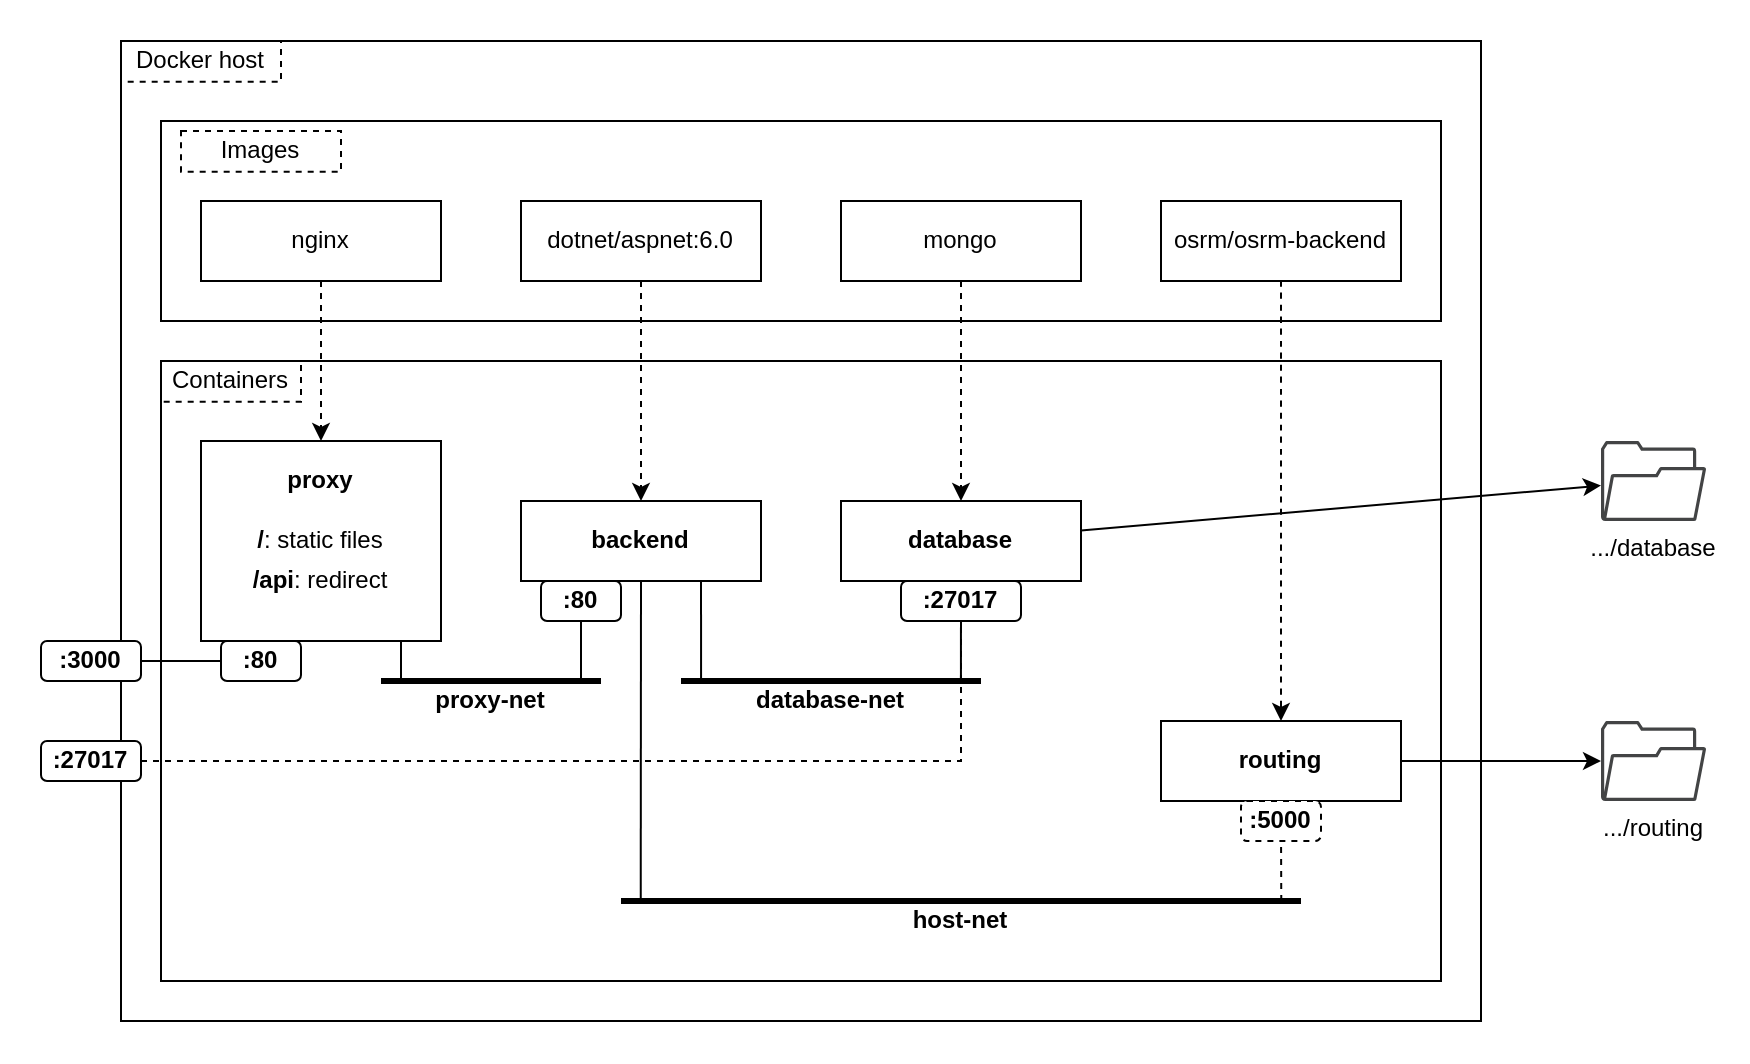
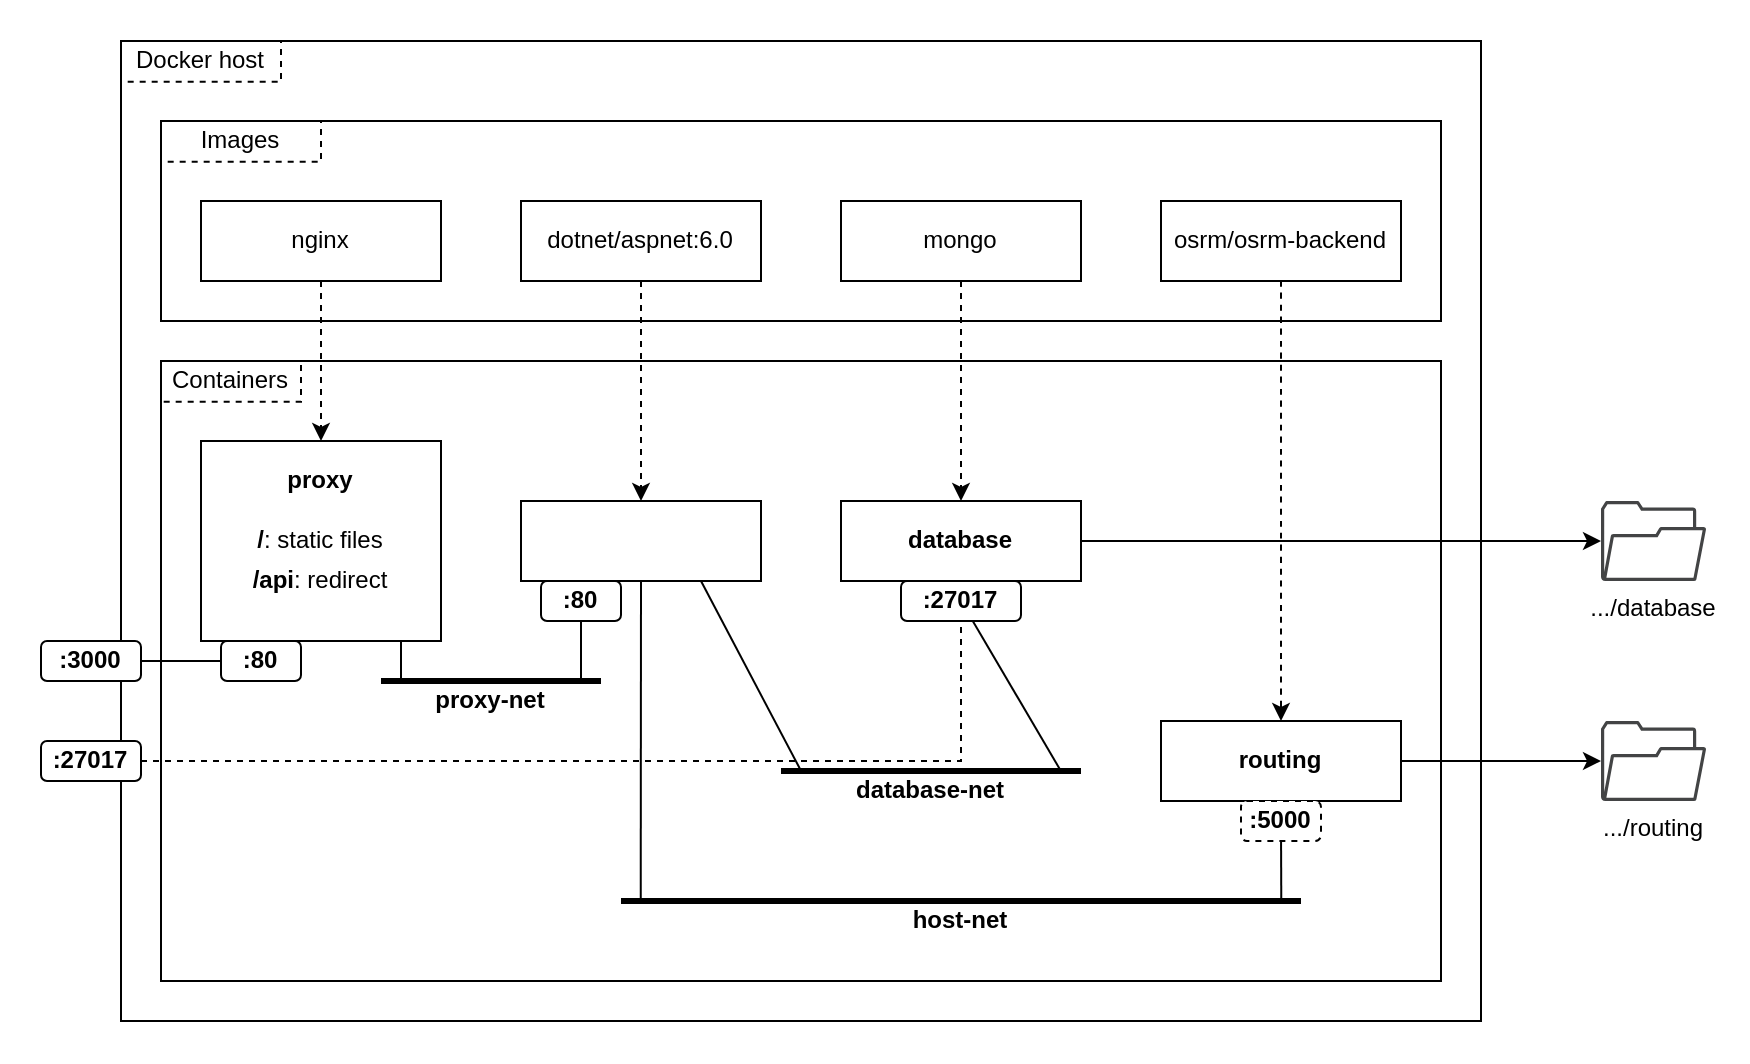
(261, 151) -> (241, 141)
(1654, 481) -> (1654, 541)
(641, 541) -> none
(831, 701) -> (931, 791)
(1281, 869) -> (1281, 869)
